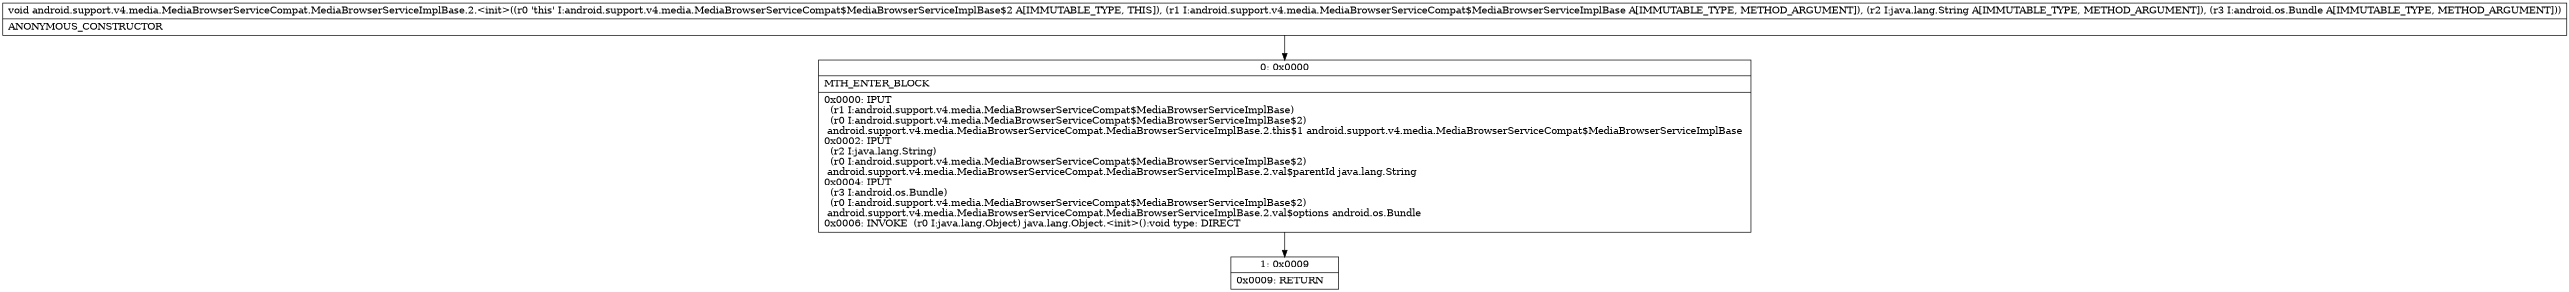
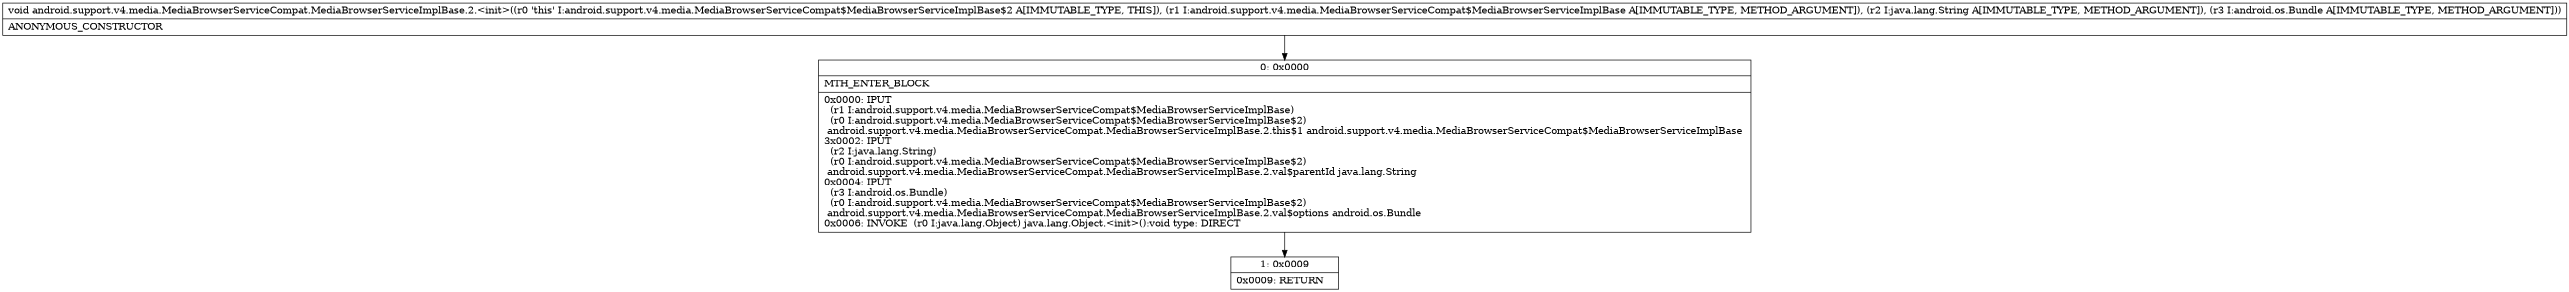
(861, 141) -> (861, 141)
